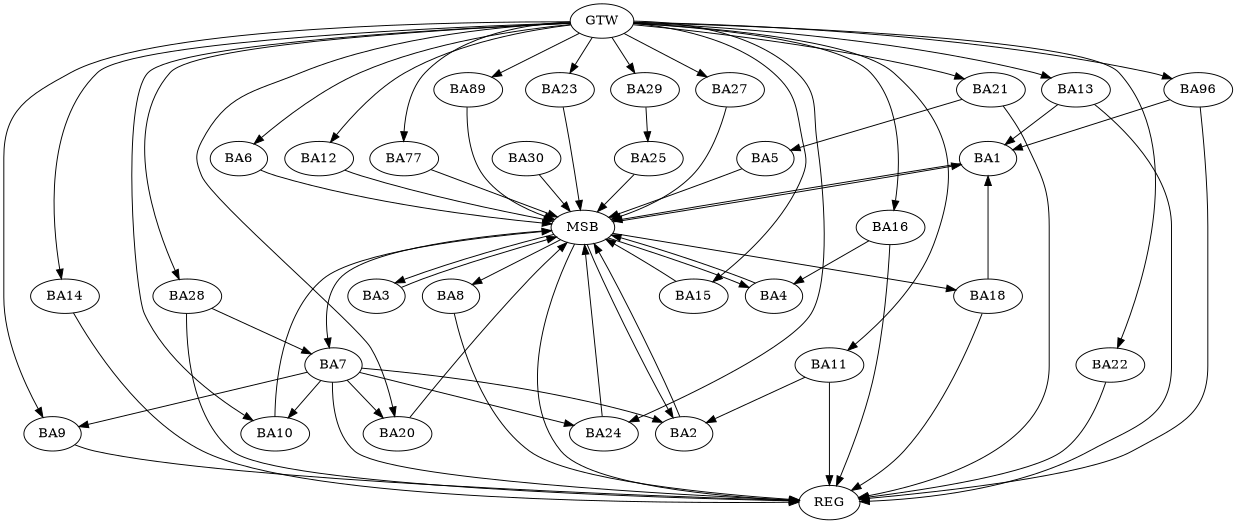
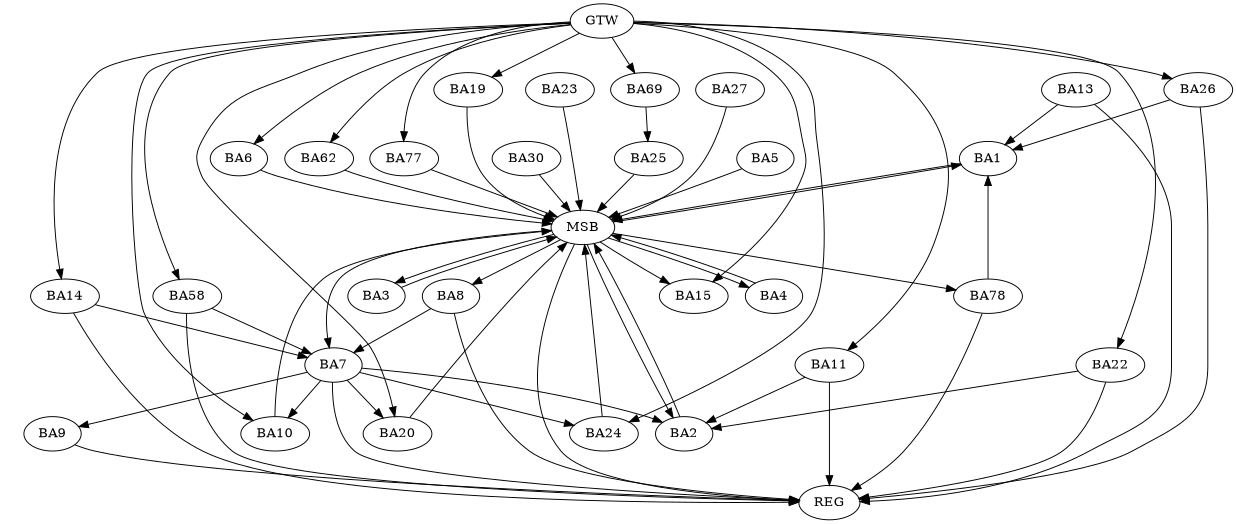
(839, 39) -> none
(584, 51) -> none
(133, 53) -> none
(661, 53) -> none
(468, 90) -> (468, 90)
(645, 90) -> (645, 90)
(991, 90) -> none
(1198, 90) -> (1198, 90)
(319, 159) -> (319, 159)
(891, 227) -> none
(645, 262) -> (630, 261)
(187, 296) -> (187, 296)
(988, 296) -> (988, 296)
none -> (396, 328)
none -> (197, 330)
none -> (900, 399)
